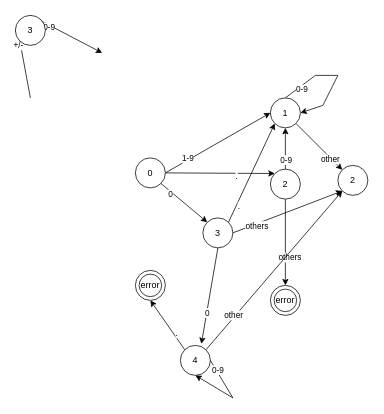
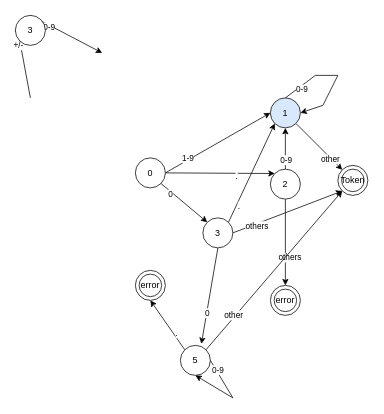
(285, 113) -> (285, 113)
none -> (353, 180)
(195, 360) -> (195, 360)
